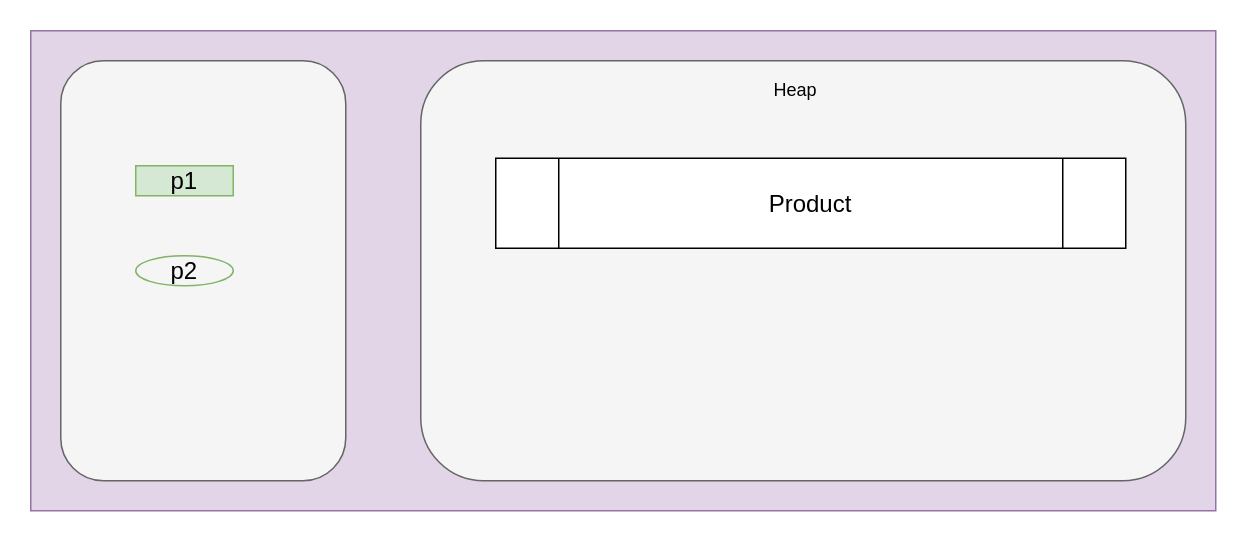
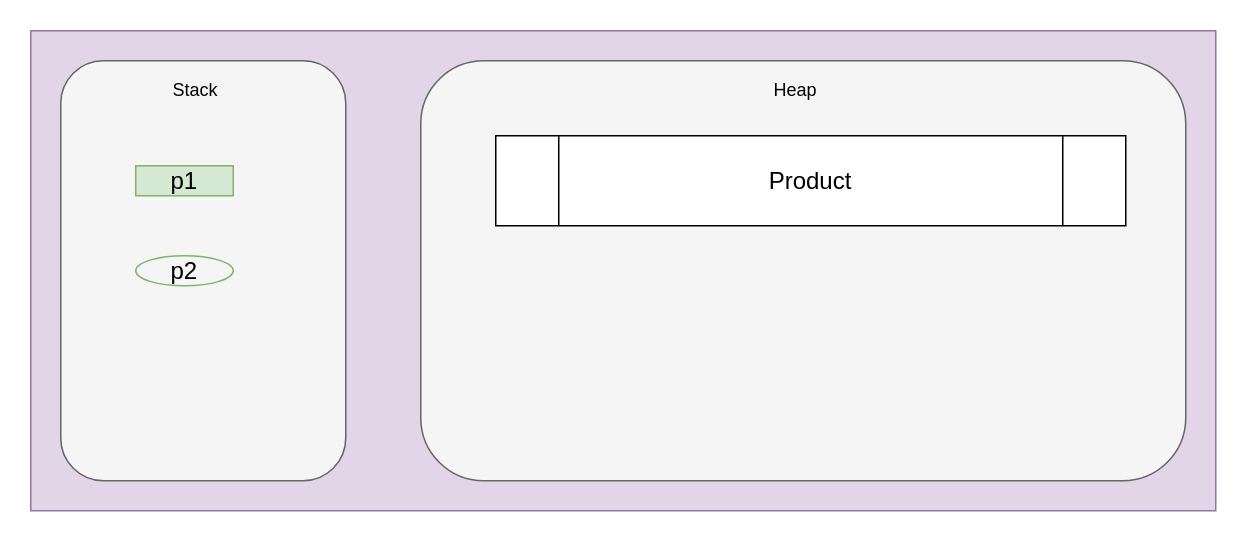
none -> (196, 91)
(811, 203) -> (811, 181)
